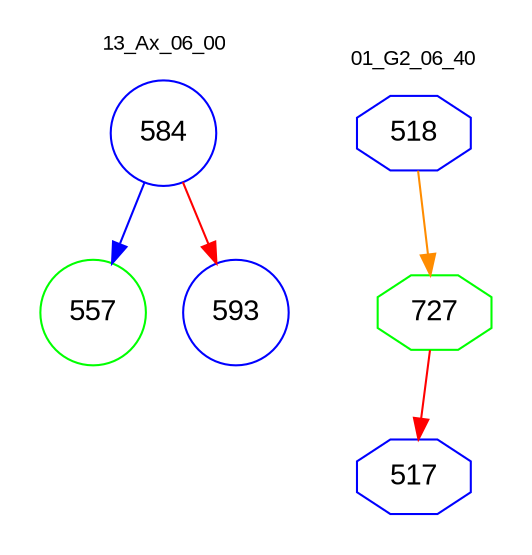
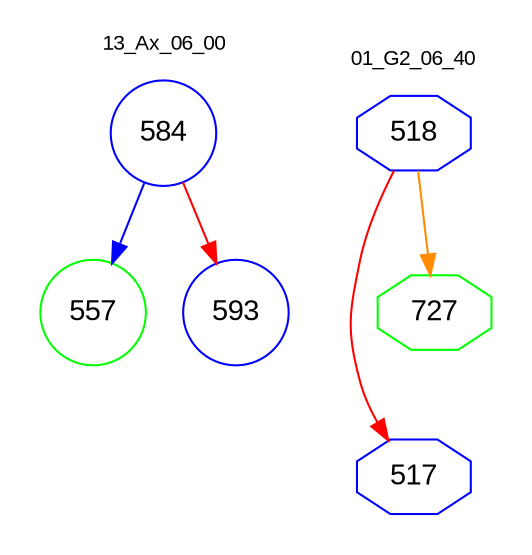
(426, 384) -> (353, 295)
